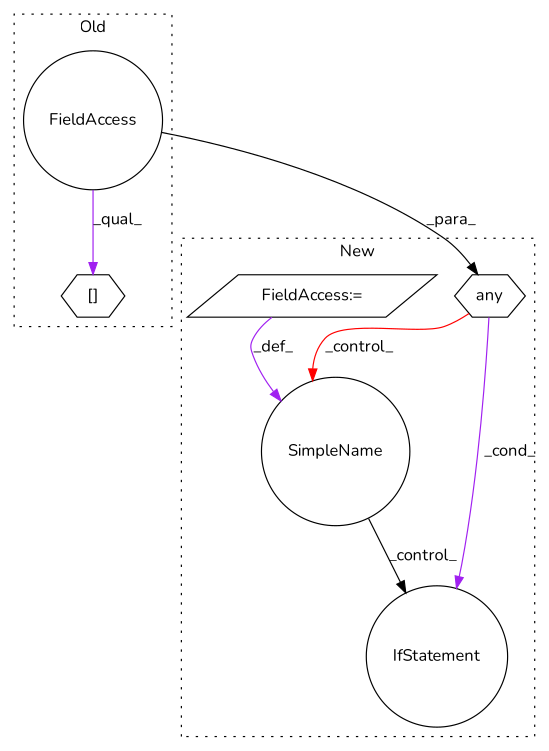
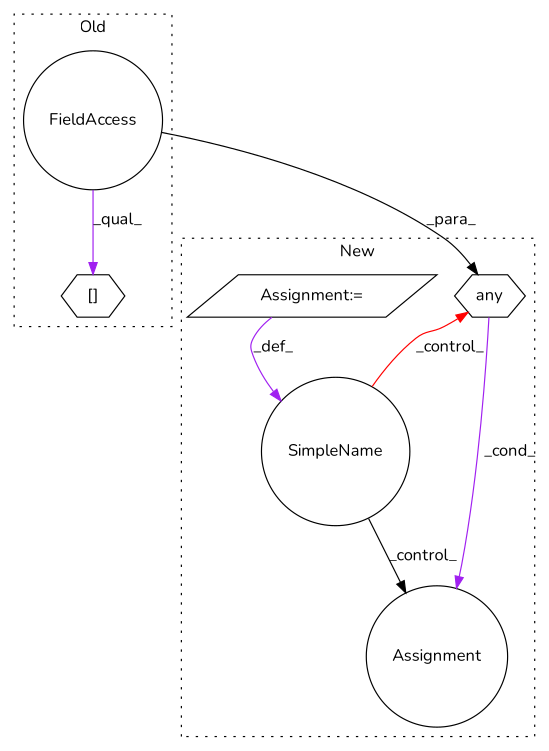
(312, 296) -> (312, 296)
(381, 328) -> (409, 344)
(437, 656) -> (437, 656)
